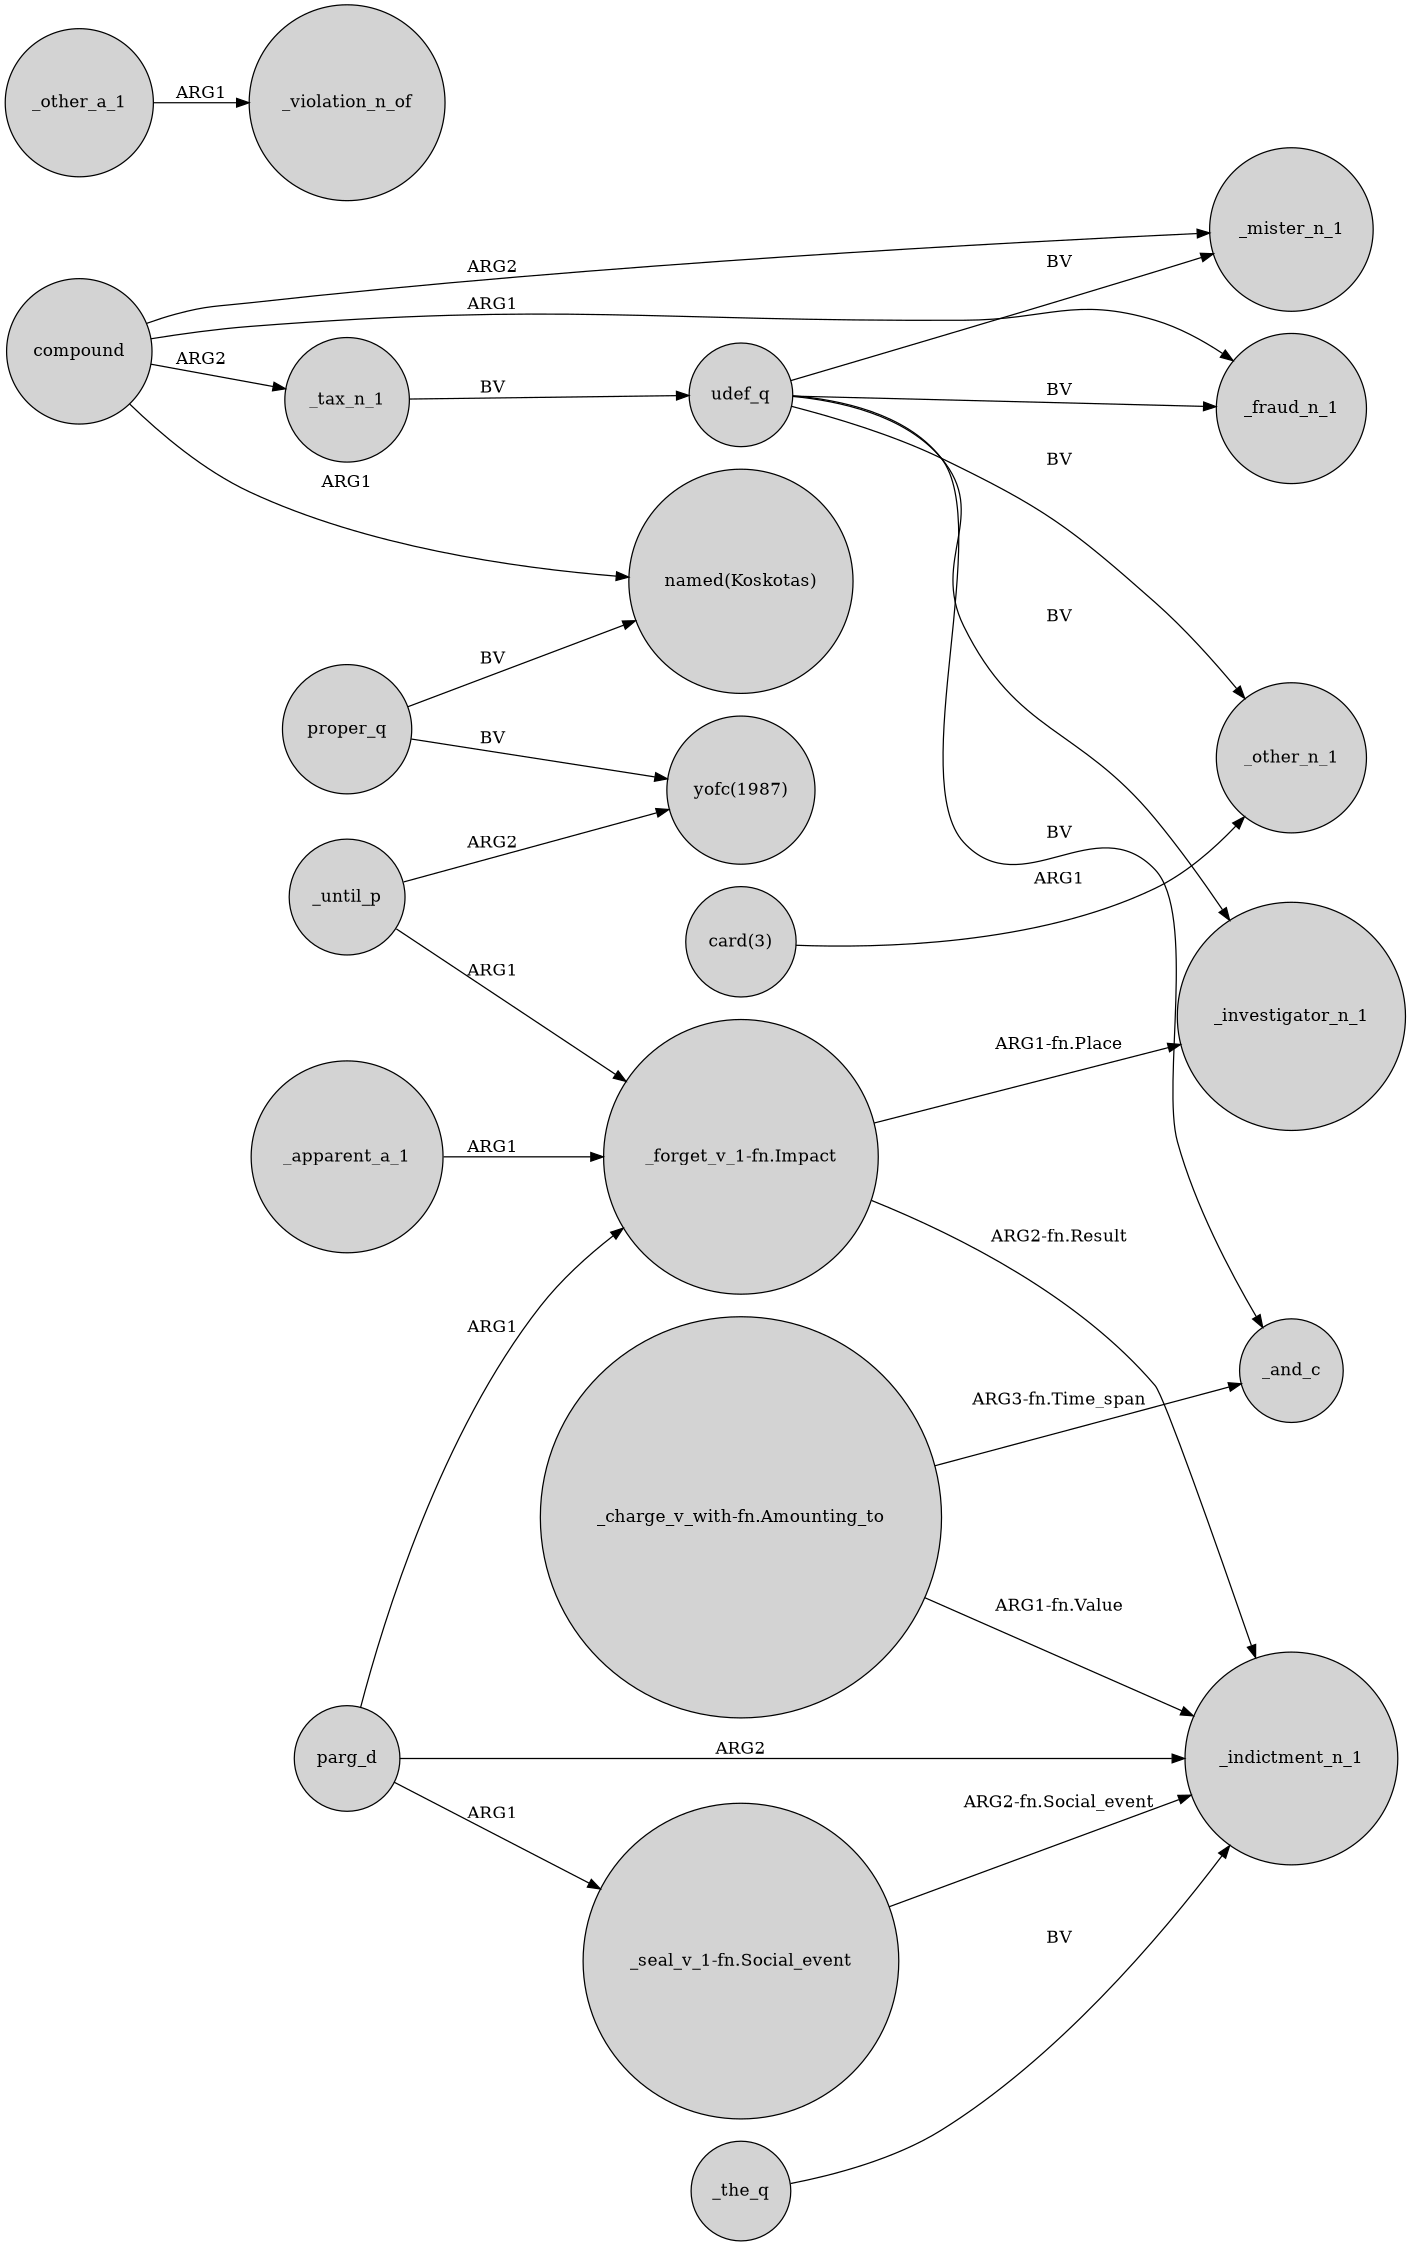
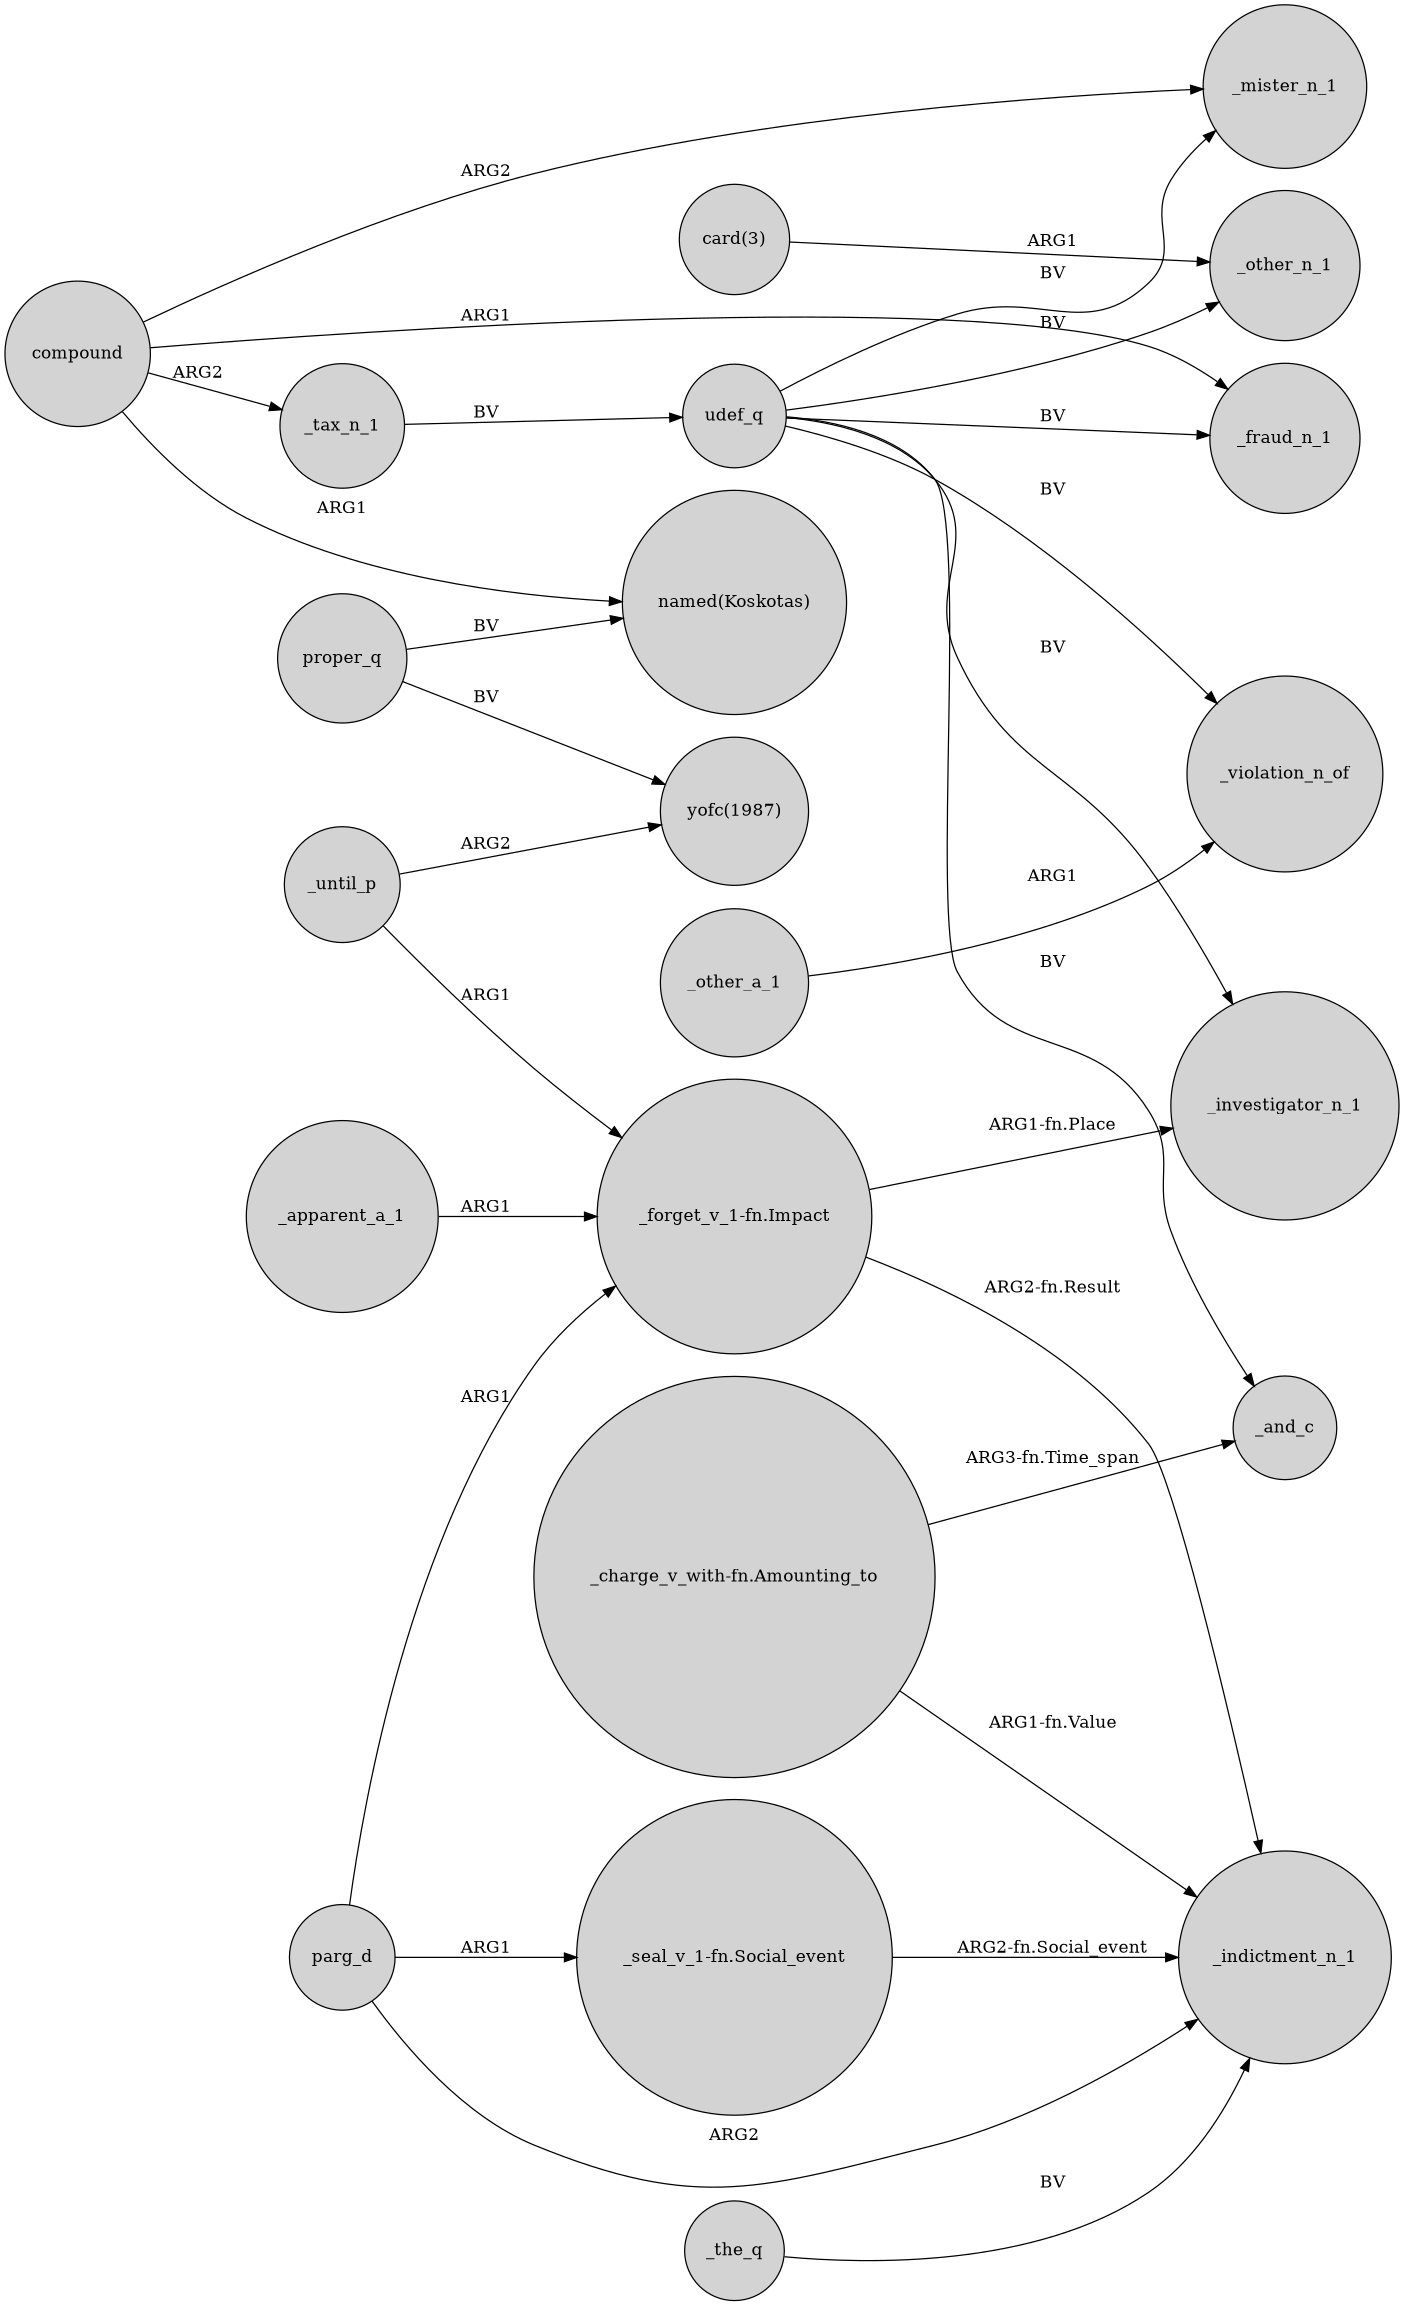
none -> (1015, 530)
